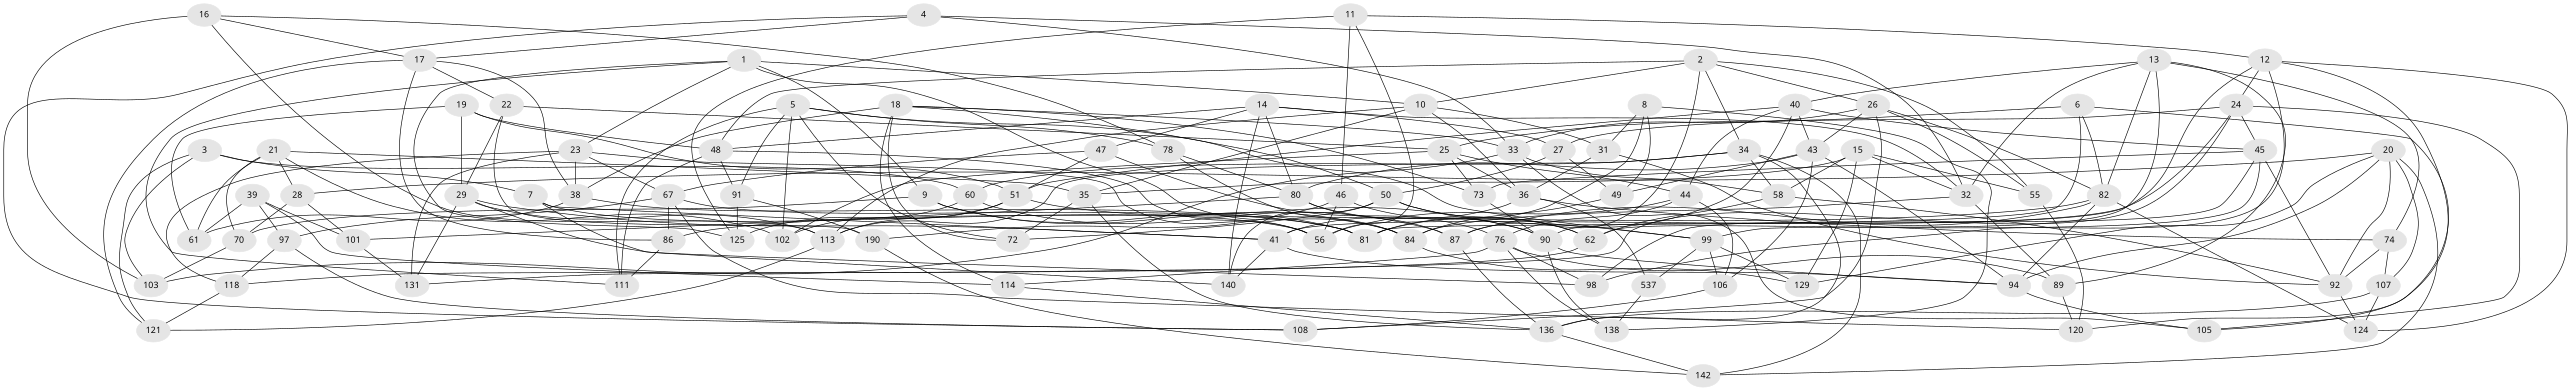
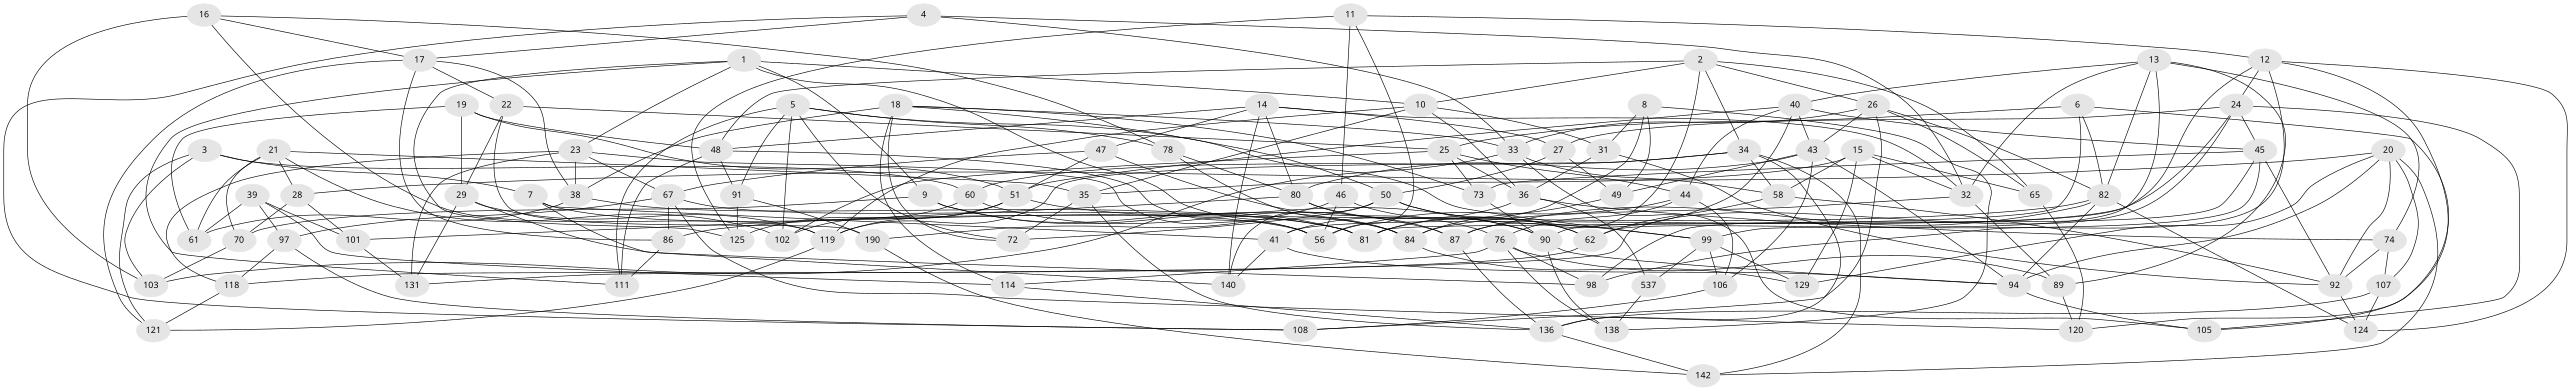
(2035, 195) -> (2035, 195)
(867, 226) -> none
(827, 241) -> (827, 241)
